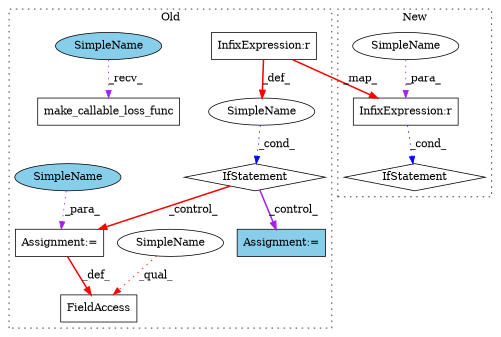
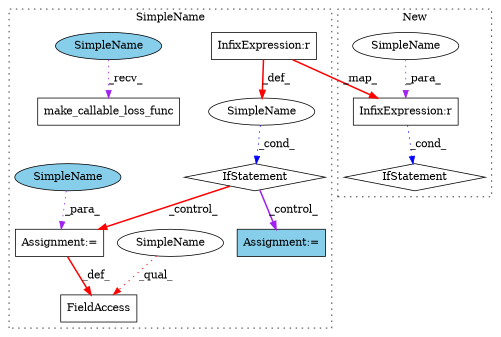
(170, 18) -> (170, 18)
